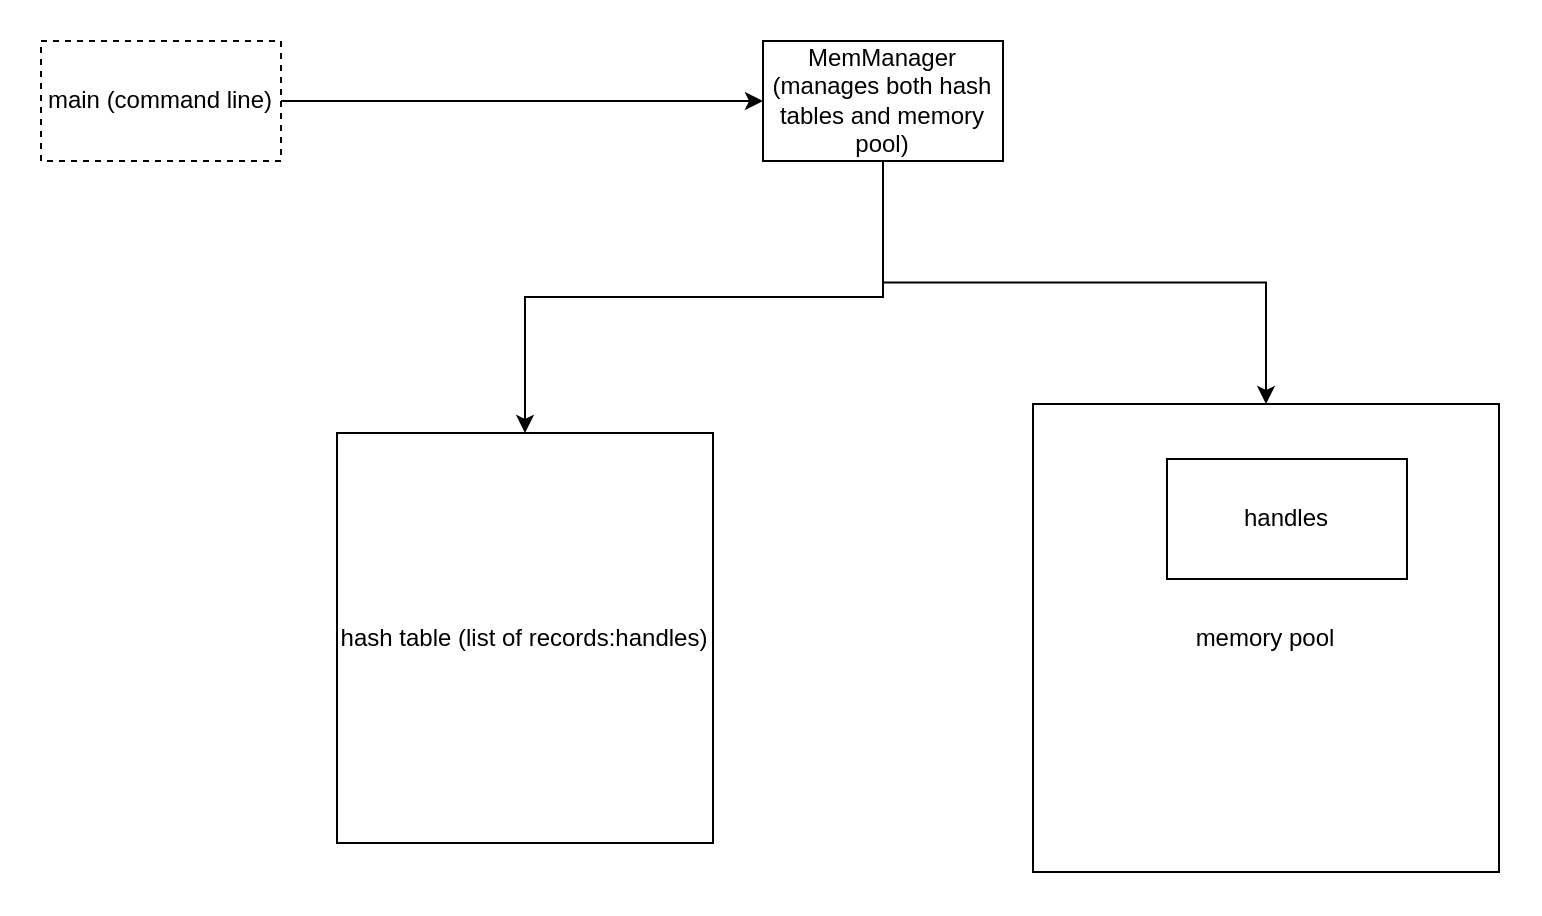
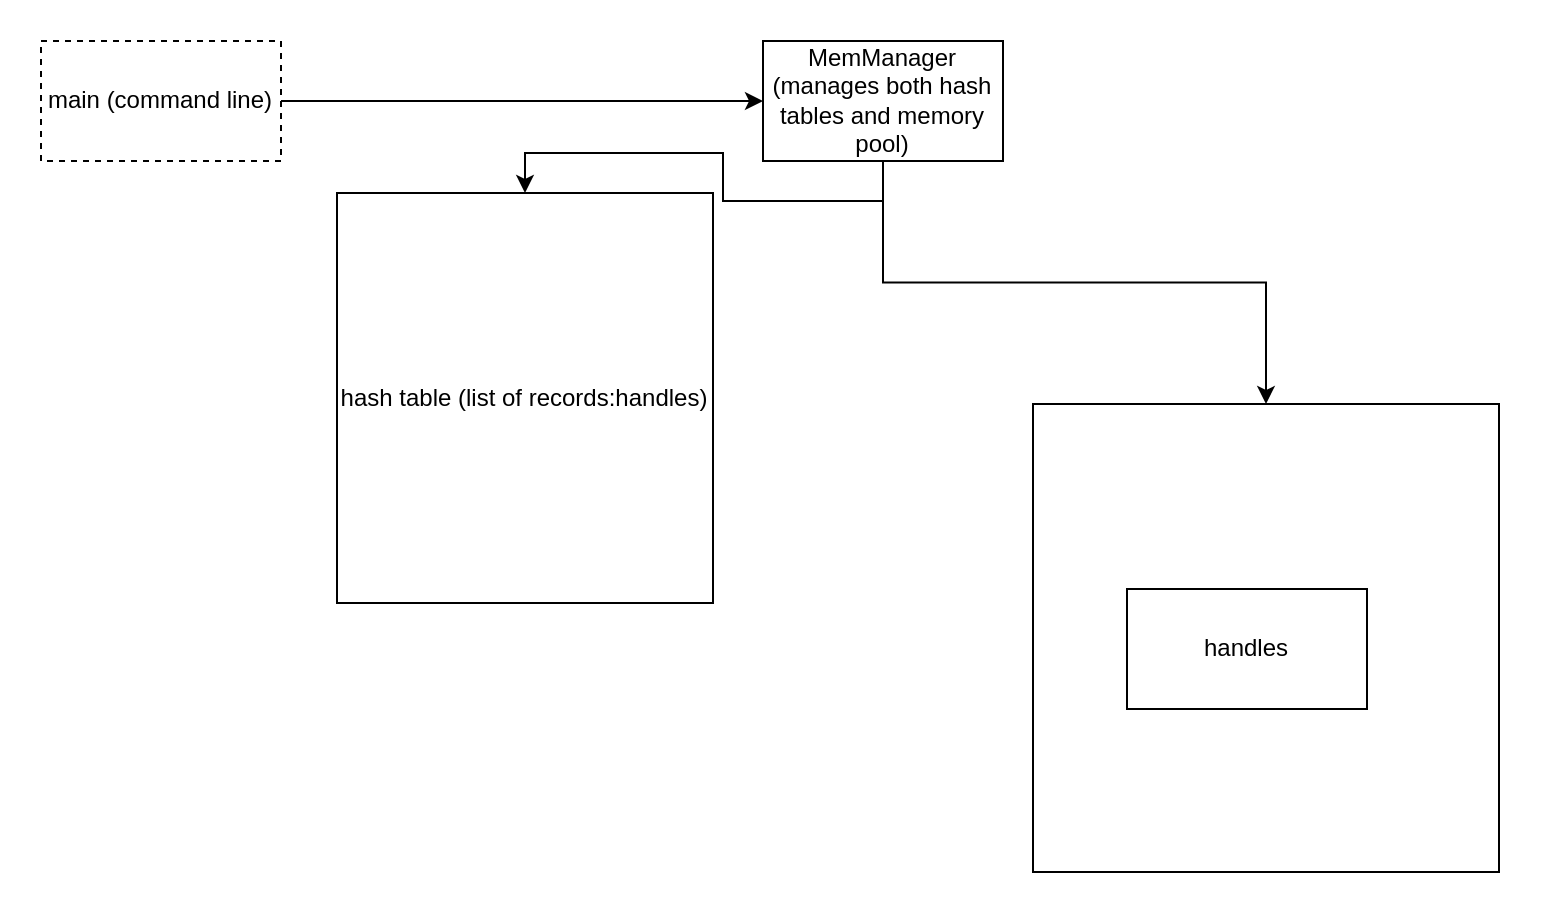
(1287, 519) -> (1247, 649)
(525, 638) -> (525, 398)
